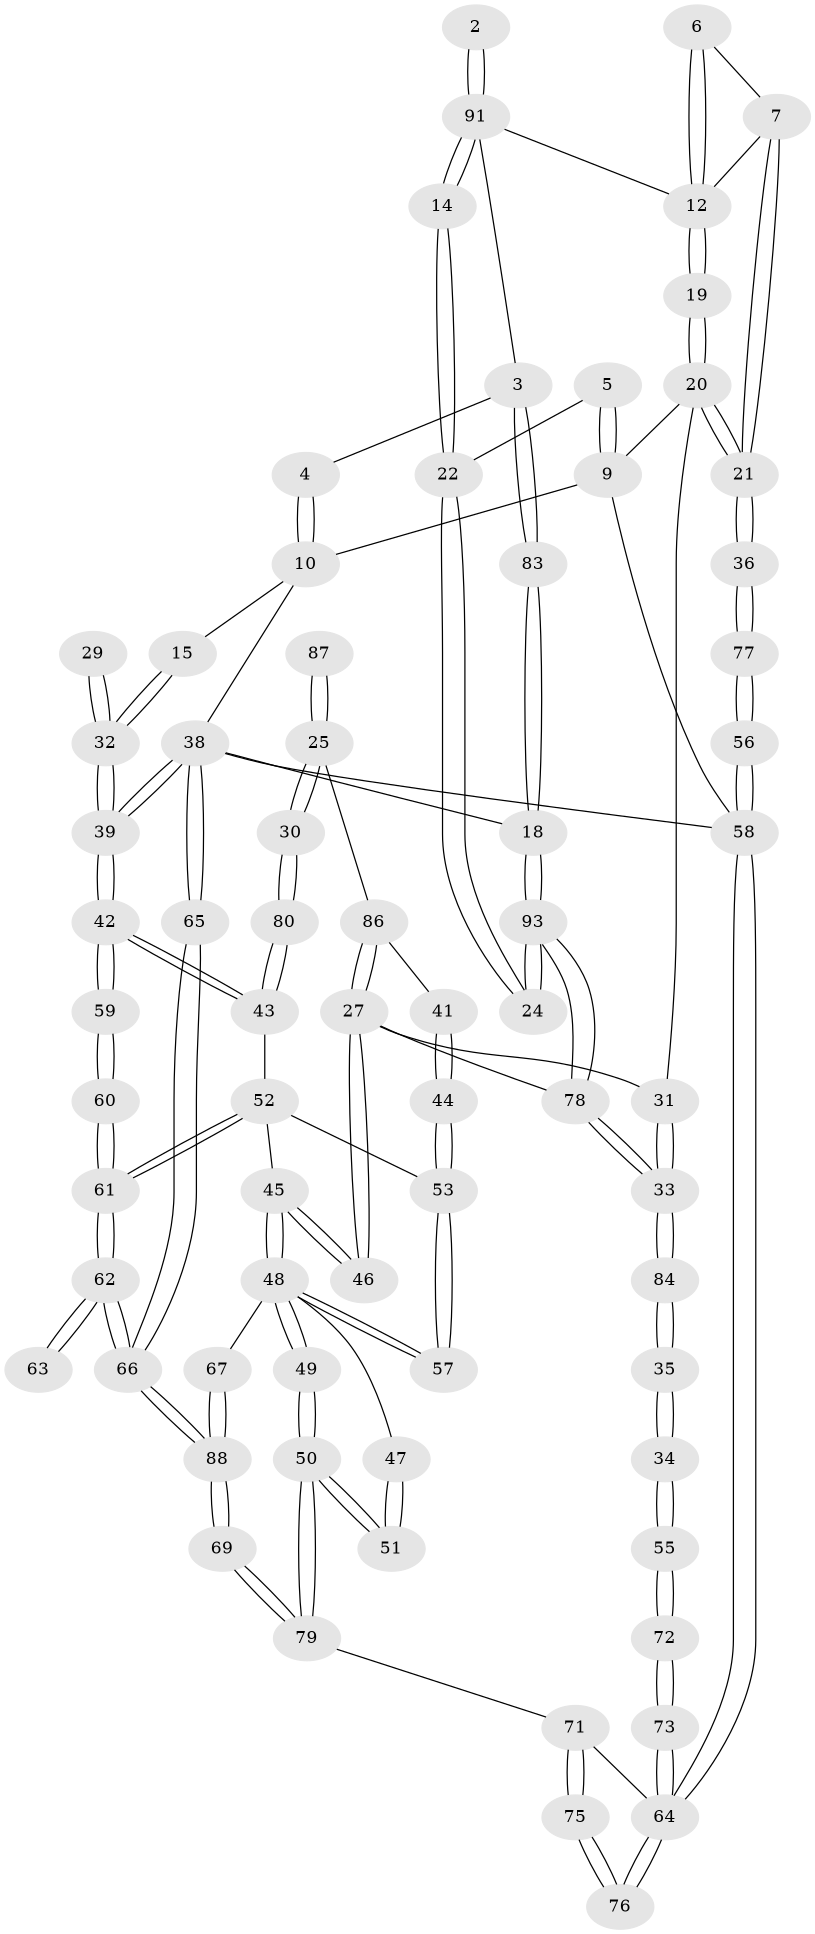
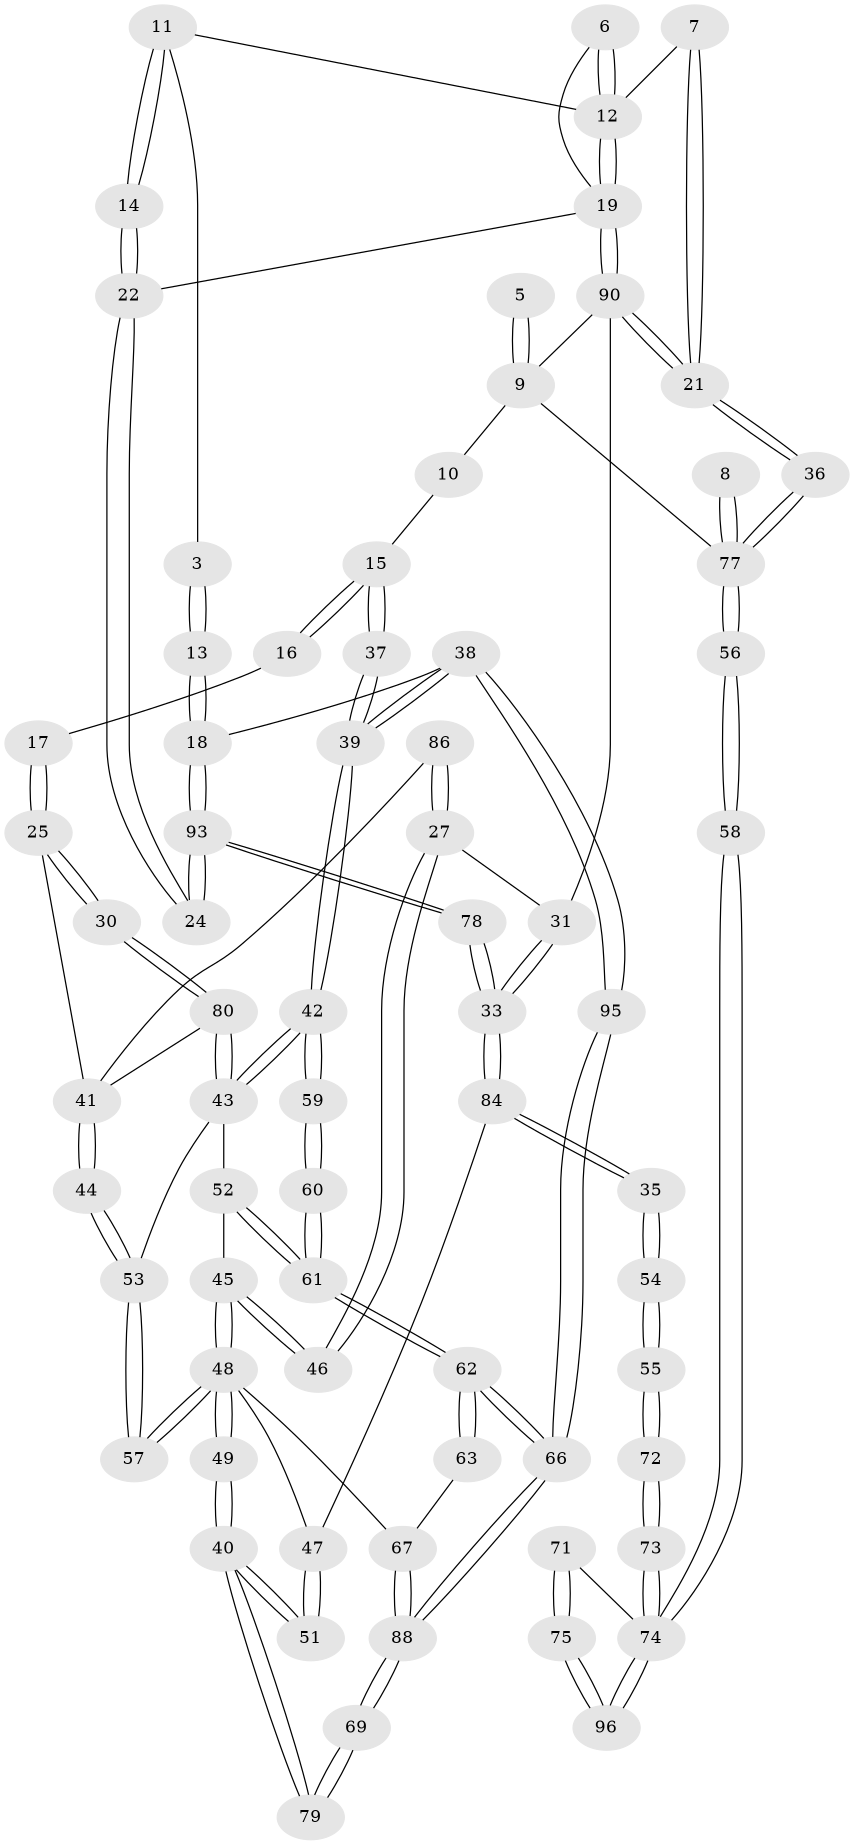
(476, 27) -> none
(737, 72) -> (559, 117)
(476, 117) -> (163, 27)
(697, 385) -> (610, 296)
(536, 426) -> (369, 251)
(306, 475) -> none
none -> (726, 475)
(533, 564) -> (198, 654)
(93, 654) -> none
(251, 654) -> none
none -> (287, 654)
(319, 654) -> (39, 743)
(658, 660) -> (626, 475)
(106, 743) -> (377, 654)
(455, 794) -> none
(347, 833) -> (63, 967)
(195, 922) -> (612, 1012)
none -> (155, 1057)
(463, 1060) -> none
(342, 1140) -> (170, 1187)
none -> (415, 1318)
(307, 1459) -> (224, 1549)
(665, 1459) -> (651, 1280)
none -> (435, 1504)
(441, 1683) -> none
(665, 1817) -> (651, 1638)
(620, 1907) -> (607, 1728)
